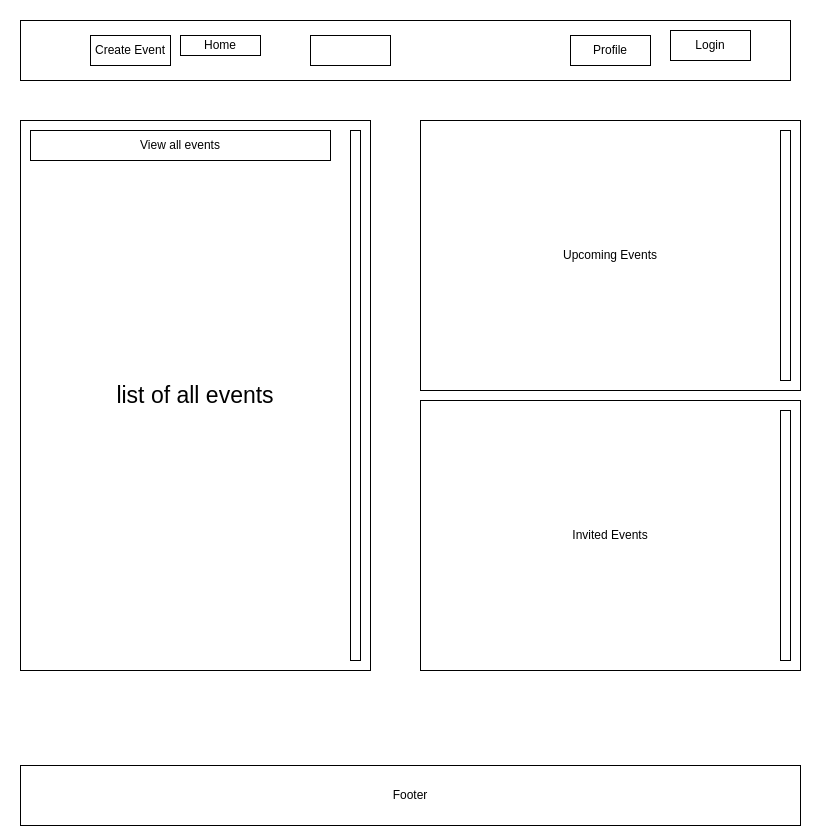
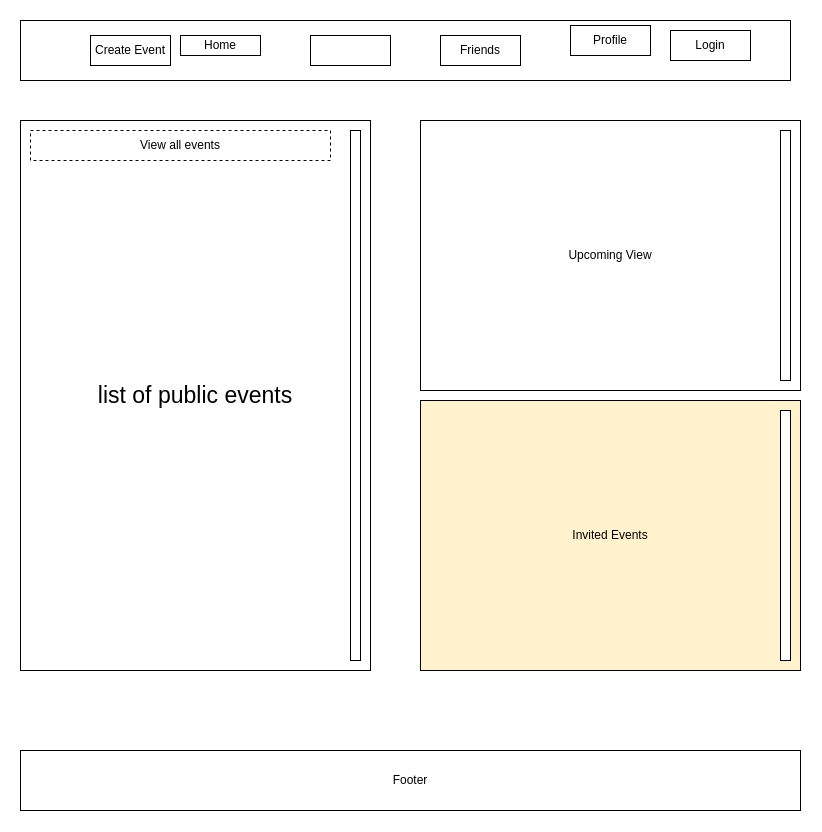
none -> (481, 51)
(611, 51) -> (611, 41)
(181, 146) -> (181, 146)
(611, 256) -> (611, 256)
(196, 396) -> (196, 396)
(611, 536) -> (611, 536)
(411, 796) -> (411, 781)
